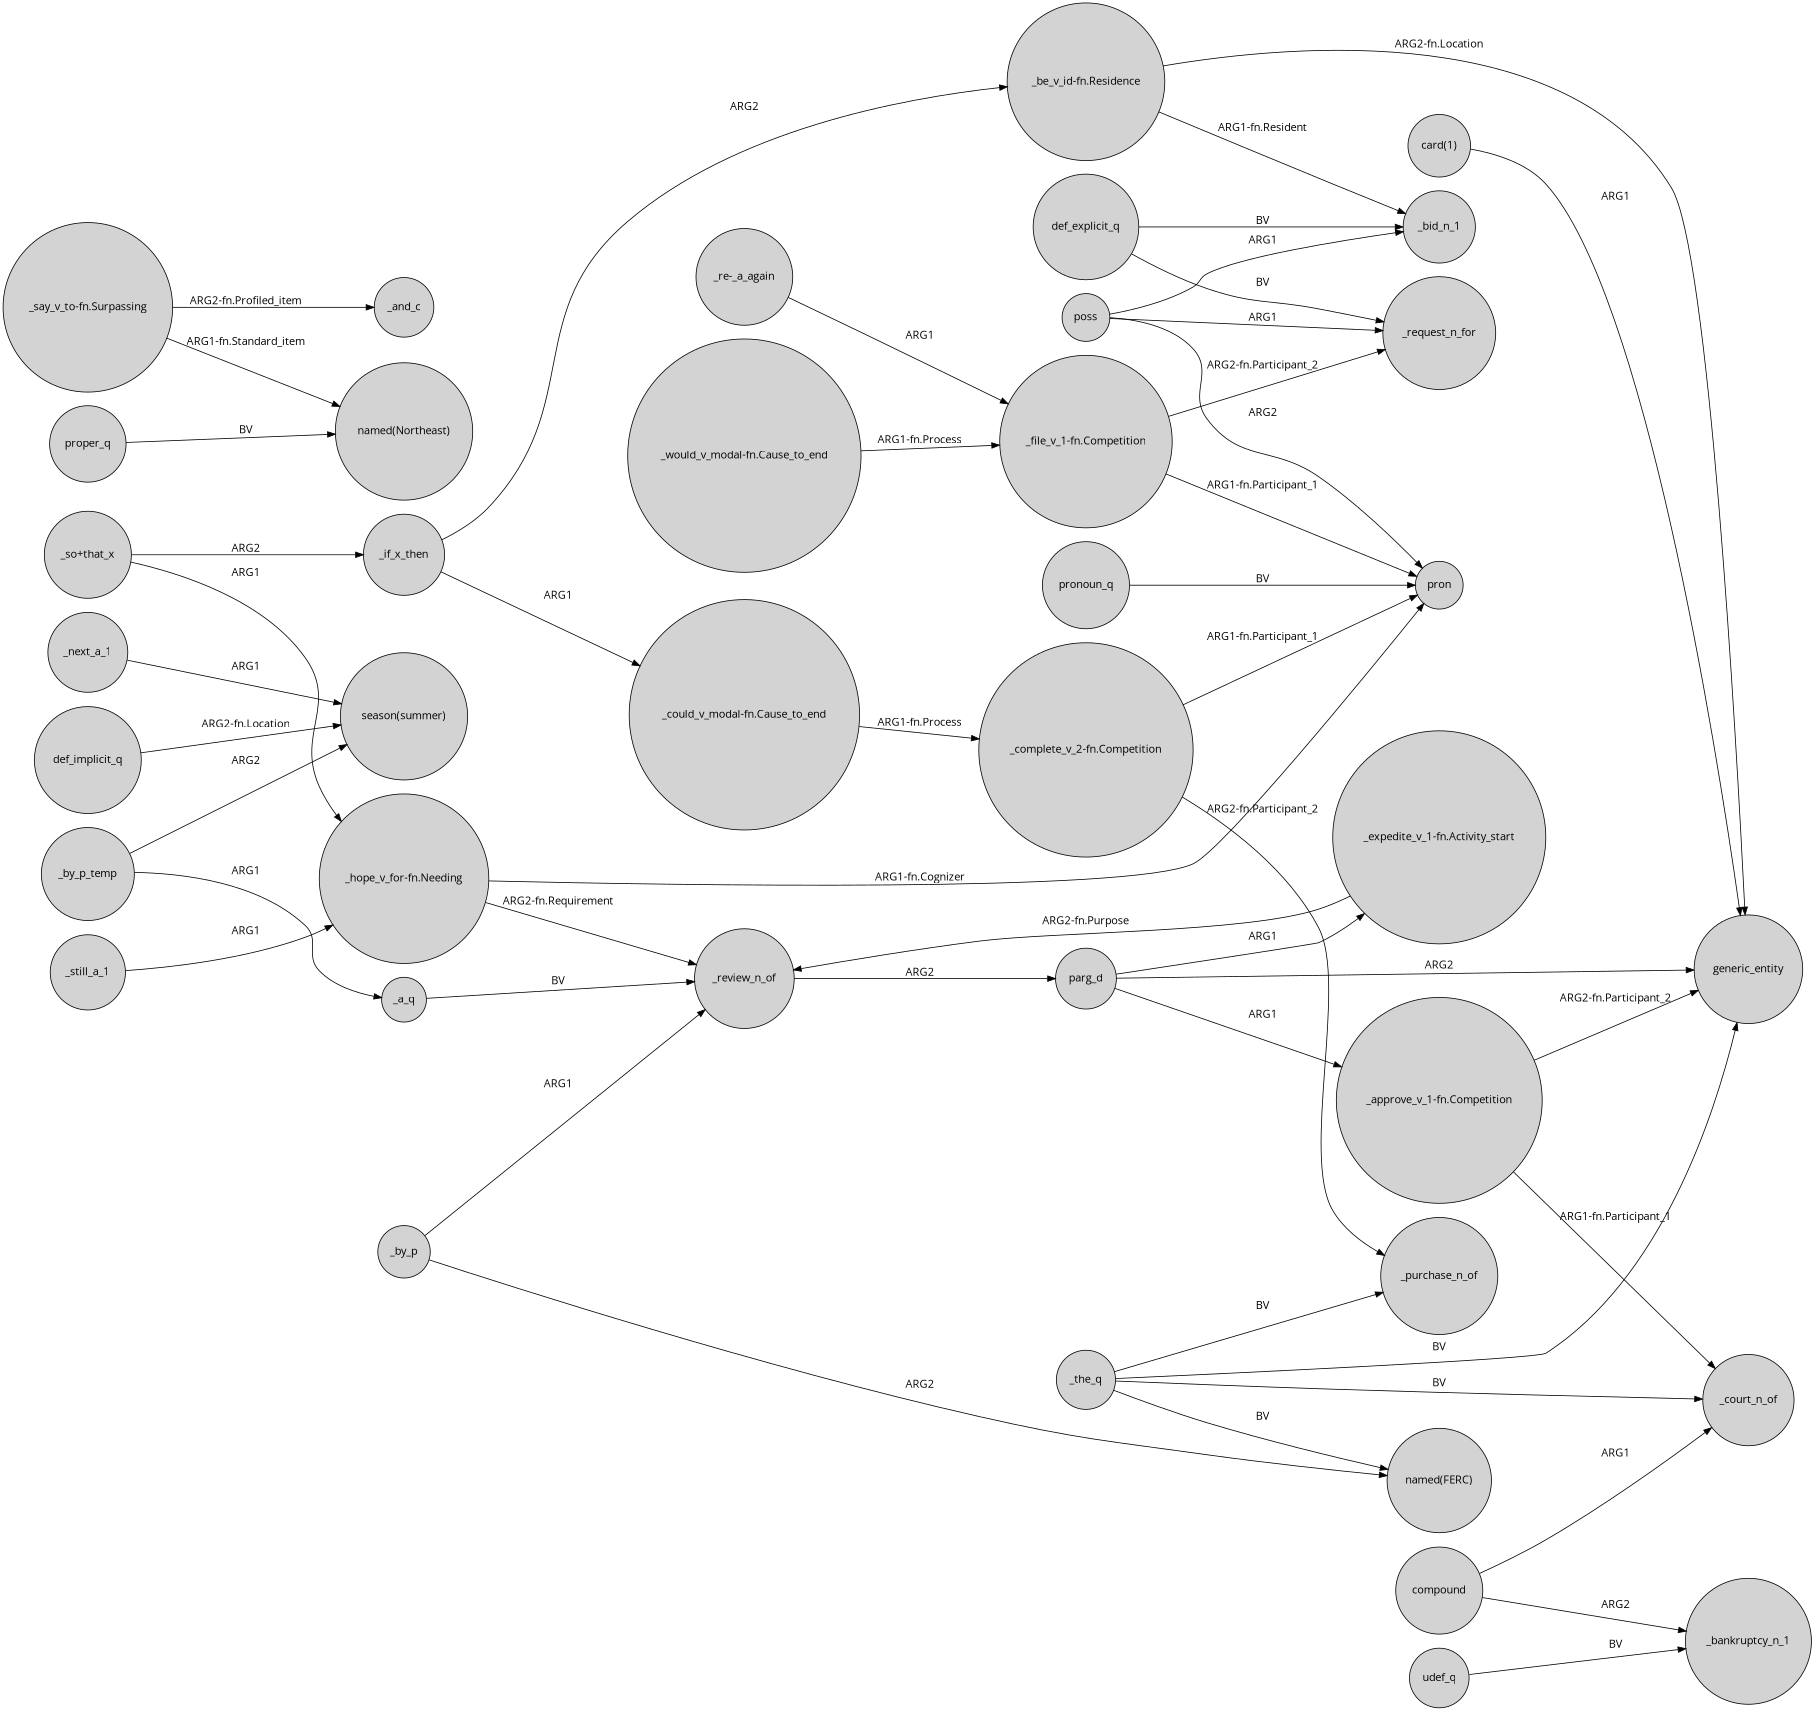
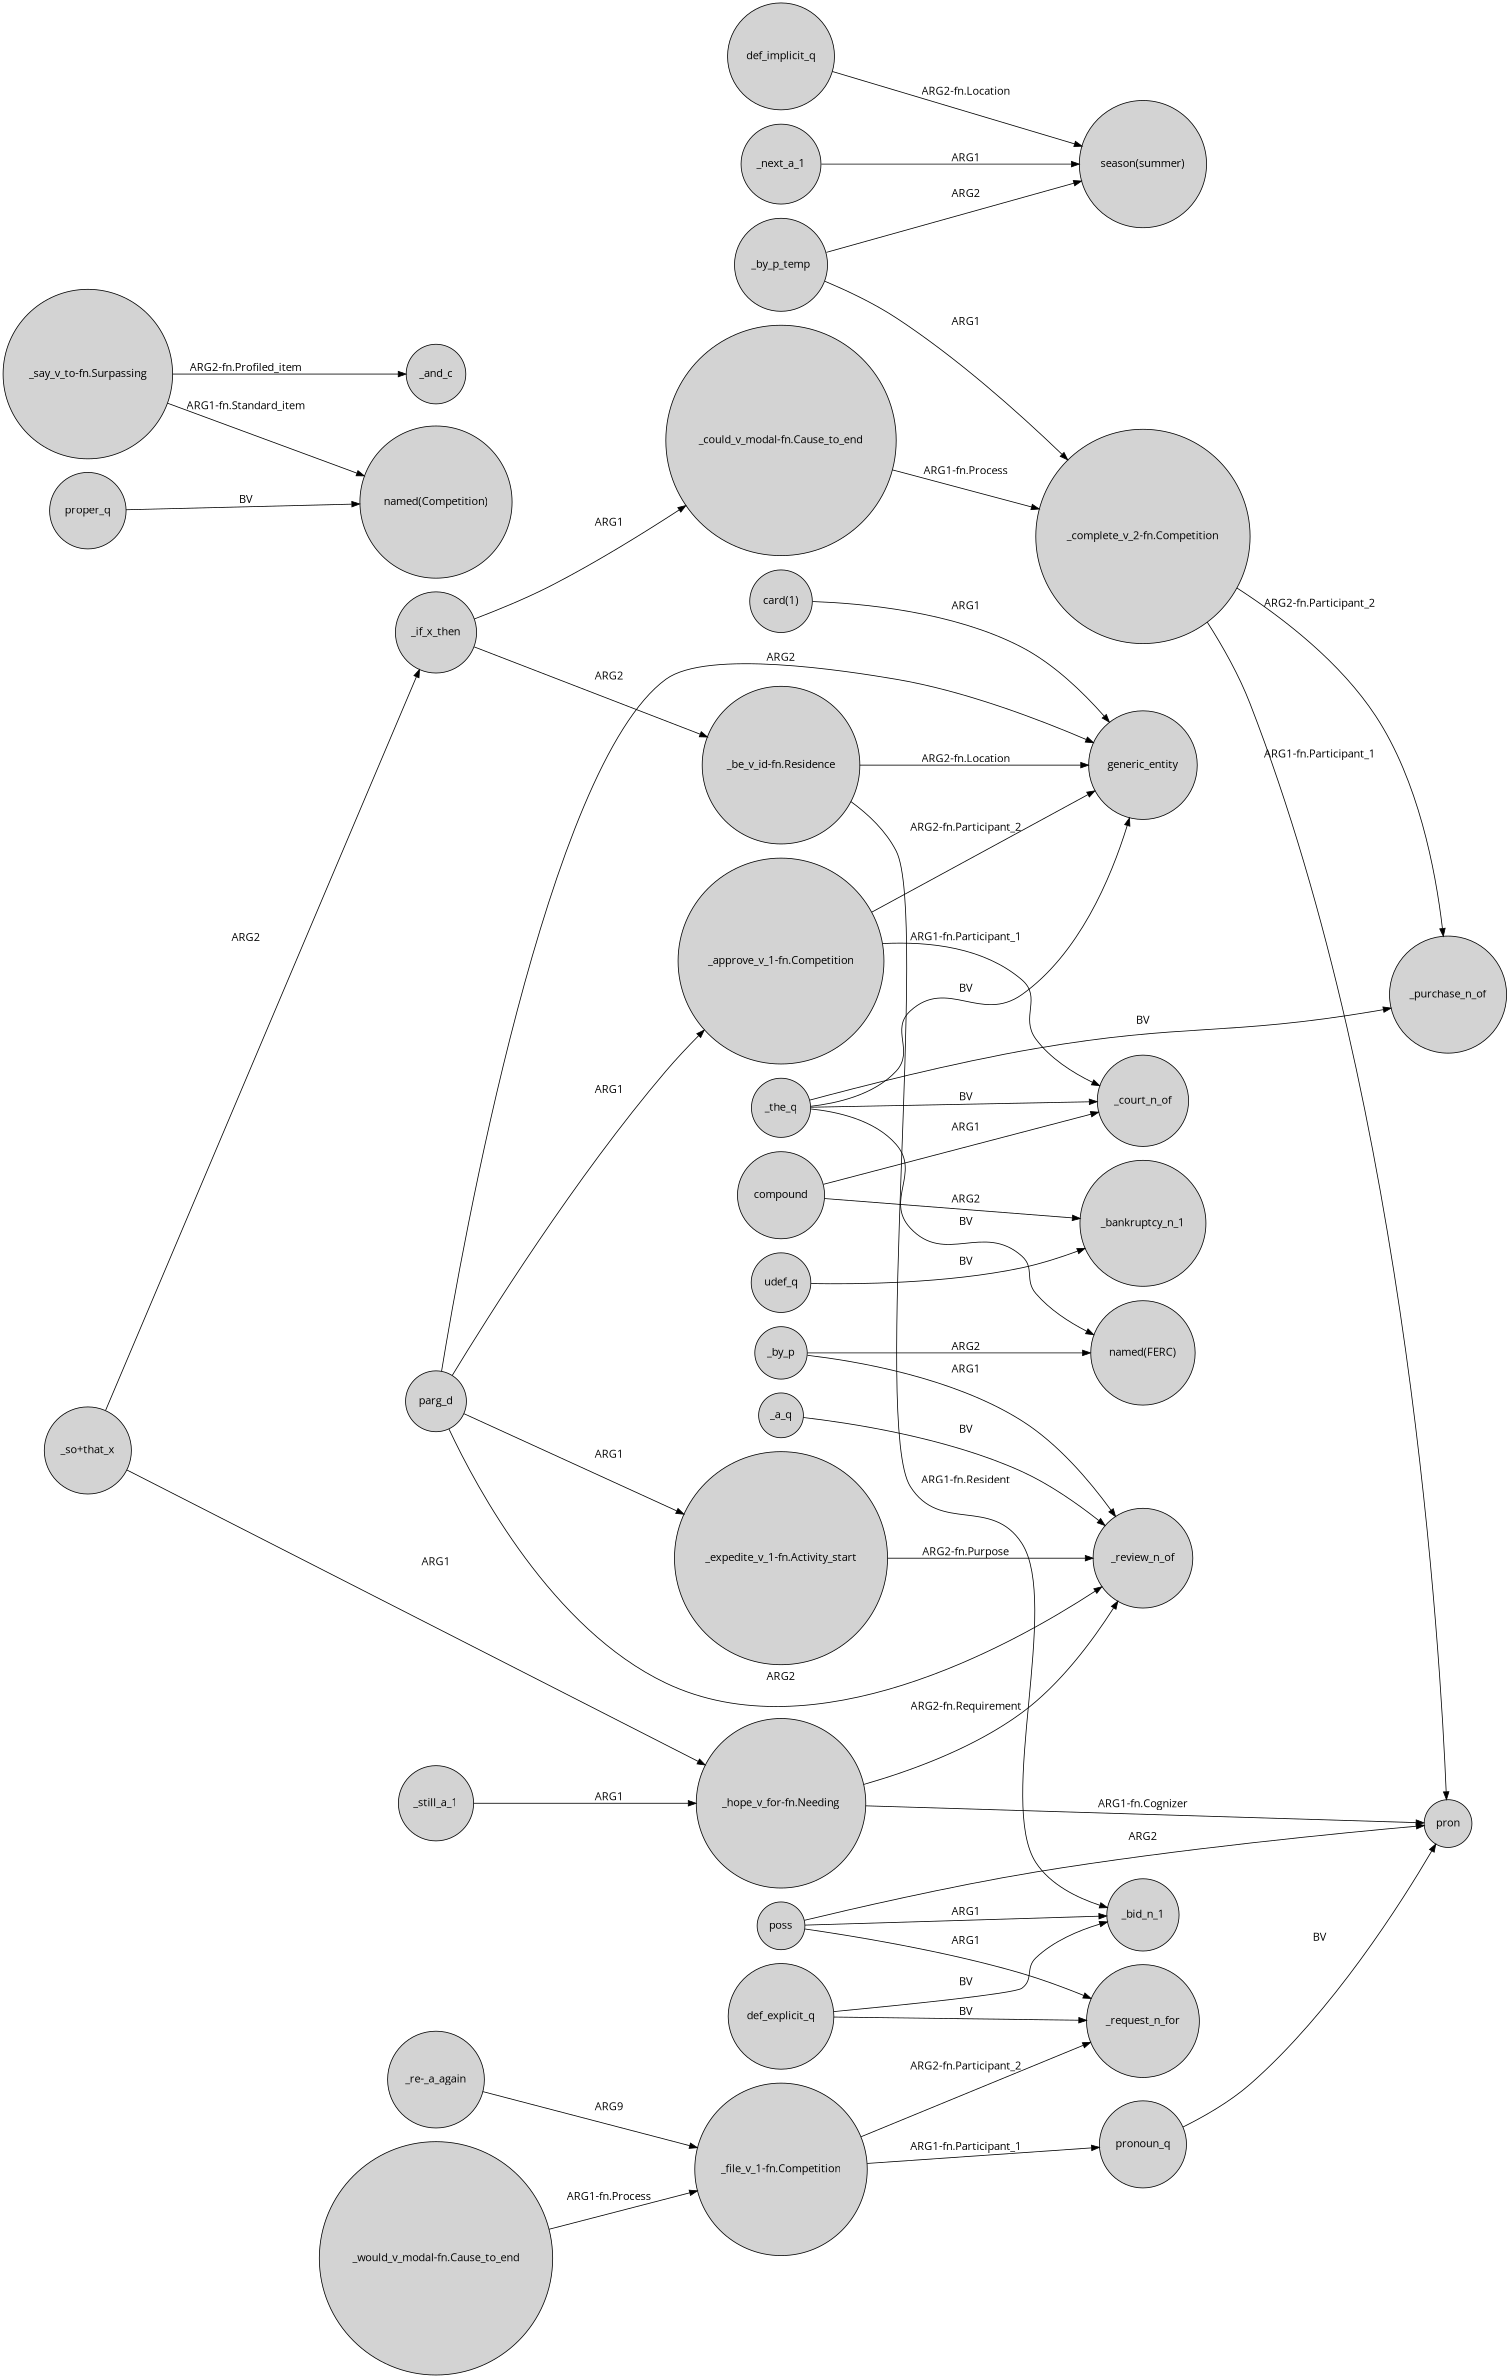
(920, 336) -> (609, 2107)
(404, 431) -> (436, 502)
(1288, 524) -> (979, 2156)
(276, 905) -> (951, 357)
(921, 979) -> (721, 1701)
